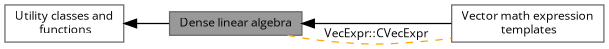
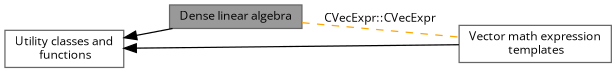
(383, 24) -> (298, 46)
(377, 34) -> (381, 19)
